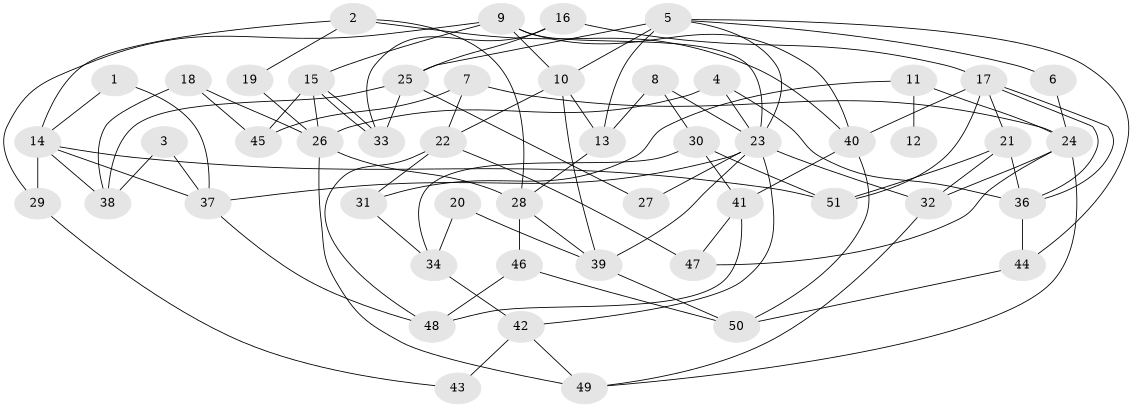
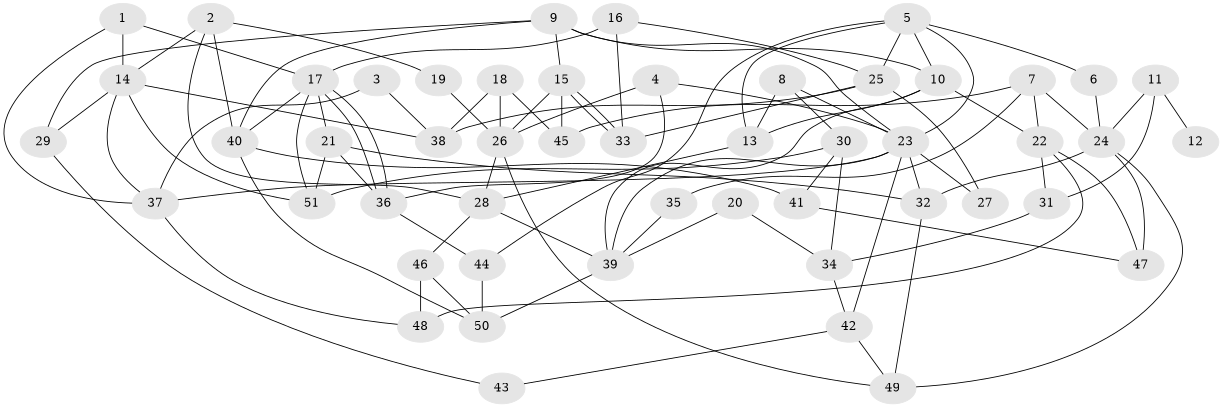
none -> (223, 51)
none -> (674, 204)
(623, 305) -> none
